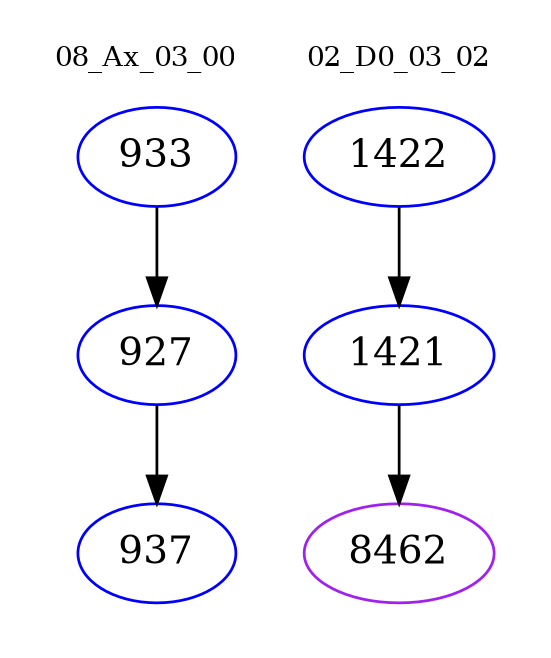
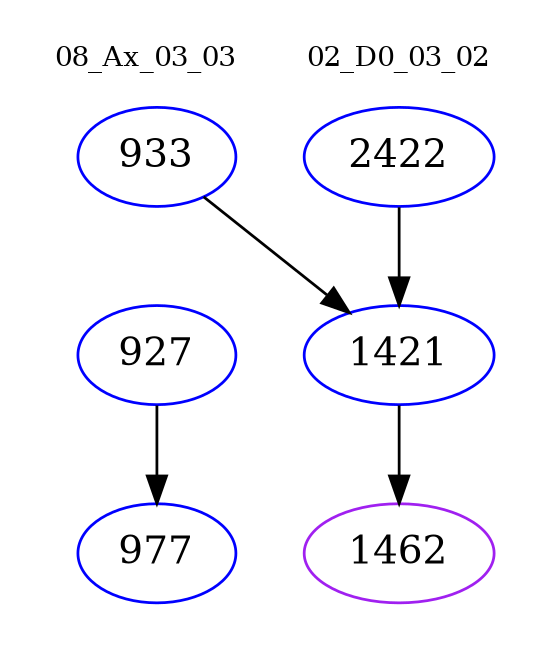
(146, 59) -> (146, 59)
(399, 157) -> (399, 157)
(157, 243) -> (241, 226)
(157, 553) -> (157, 553)
(399, 553) -> (399, 553)
